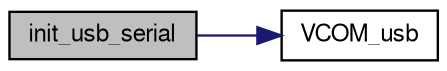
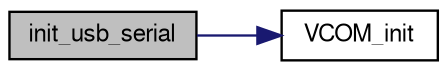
(360, 36) -> (360, 36)
